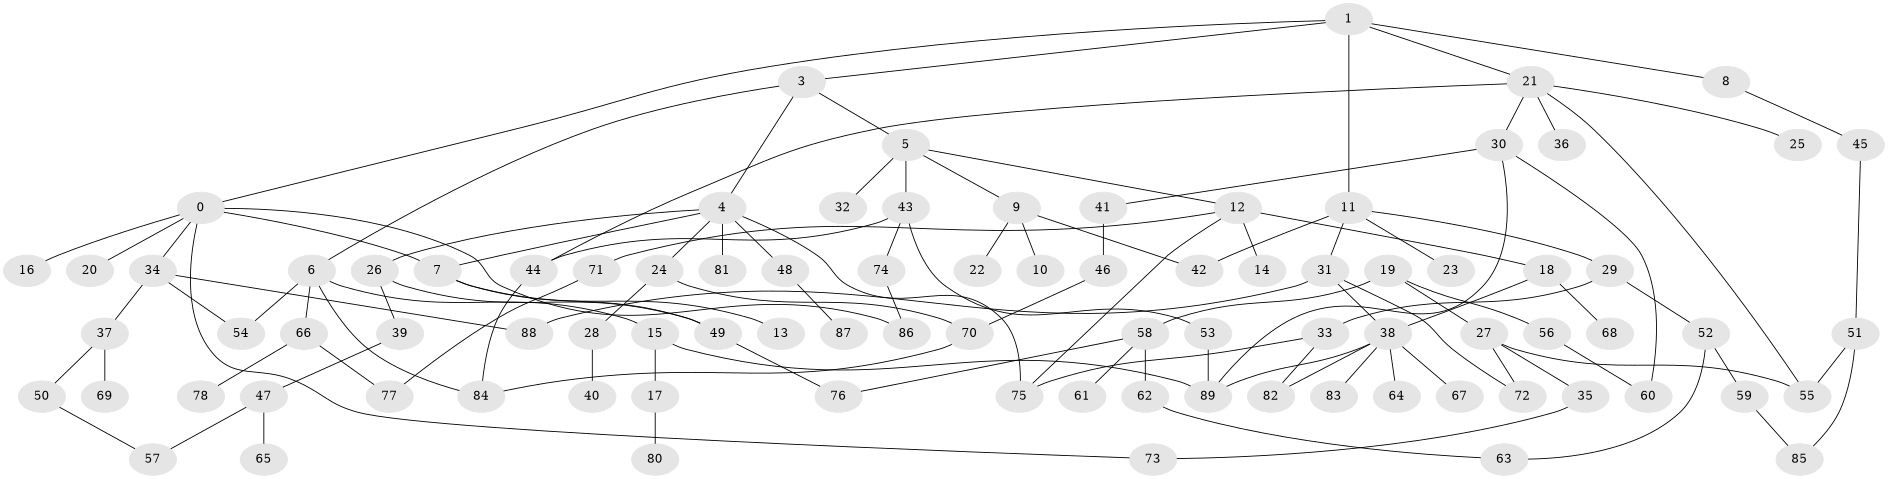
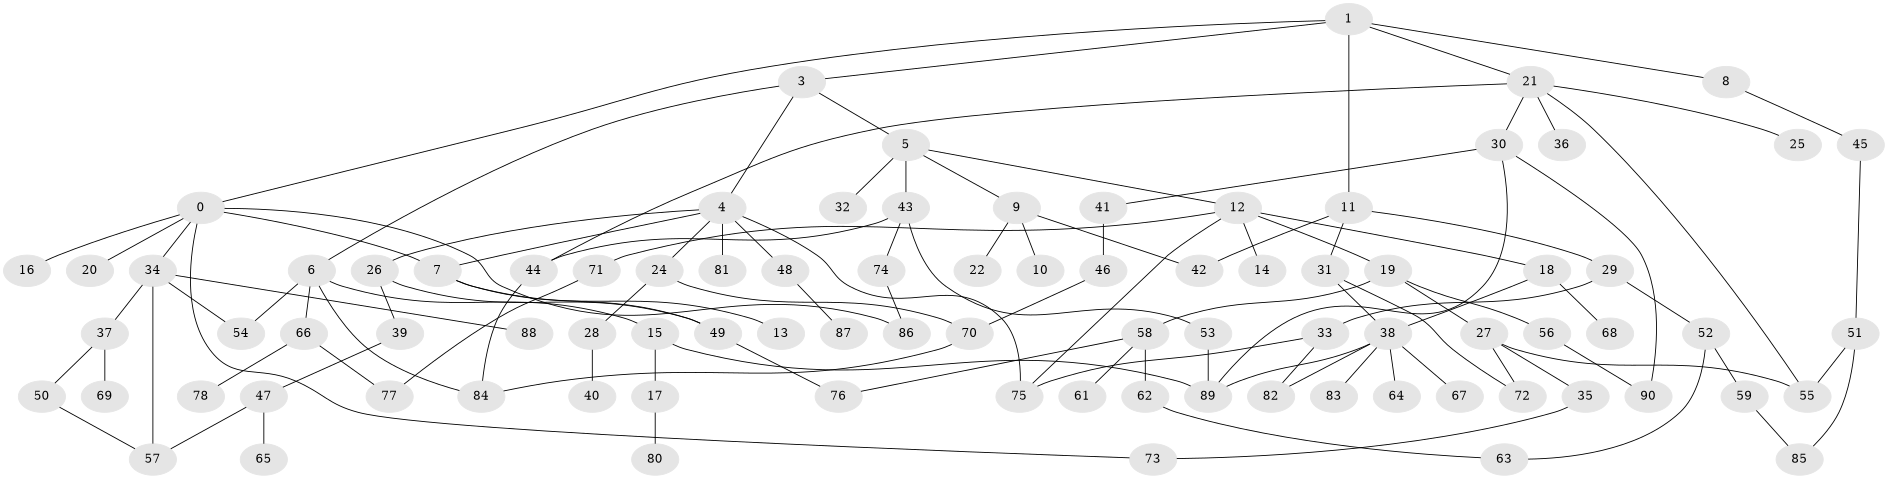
none -> (1314, 238)
(1451, 271) -> none
(927, 302) -> none
none -> (153, 365)
(1649, 397) -> (1649, 397)
